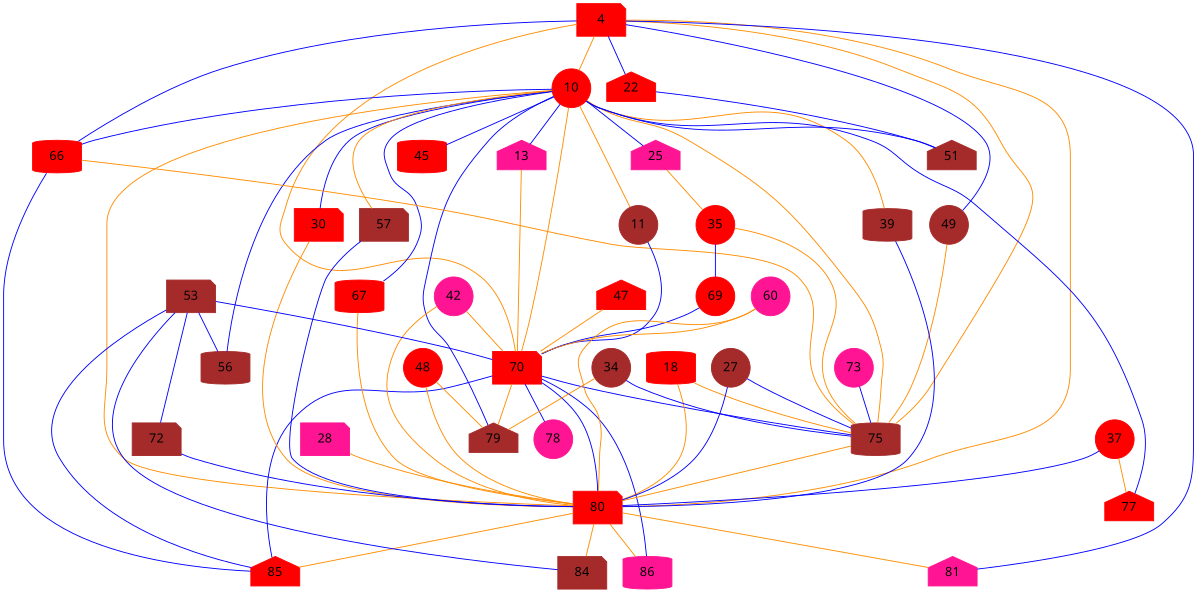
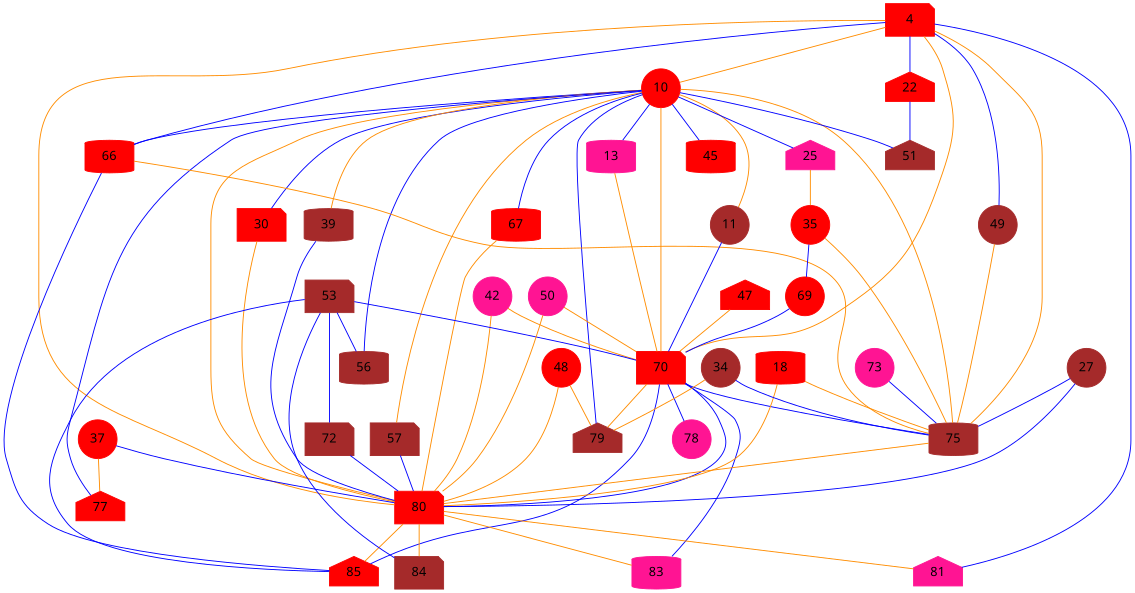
(522, 157) -> (611, 157)
(771, 296) -> (548, 296)
(325, 439) -> none
(647, 573) -> (656, 573)
